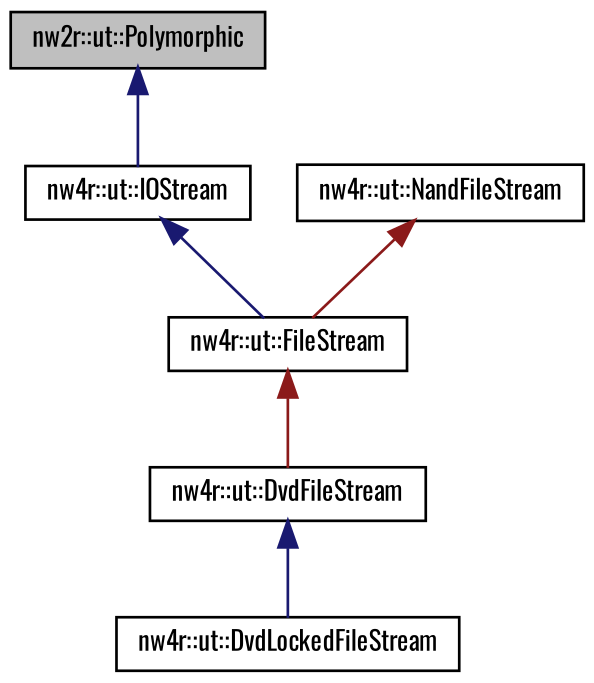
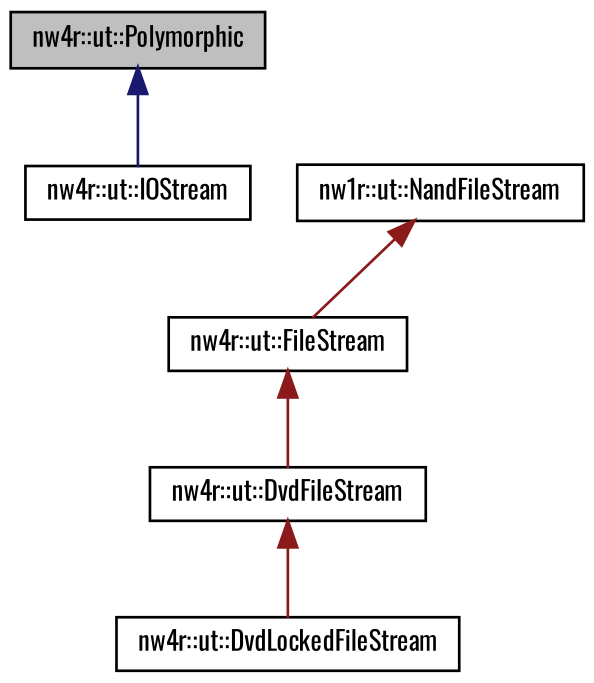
(138, 40) -> (138, 40)
(440, 193) -> (440, 193)
(223, 278) -> none
(288, 583) -> (288, 583)
